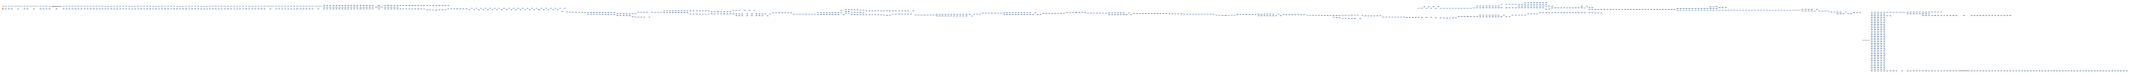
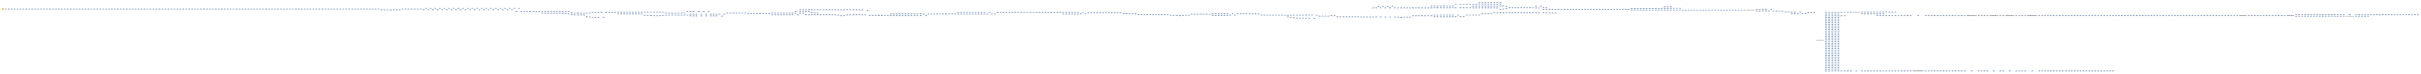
none -> (1972, 16)
